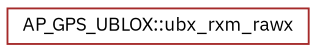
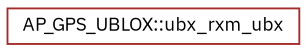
(158, 26) -> (153, 26)
